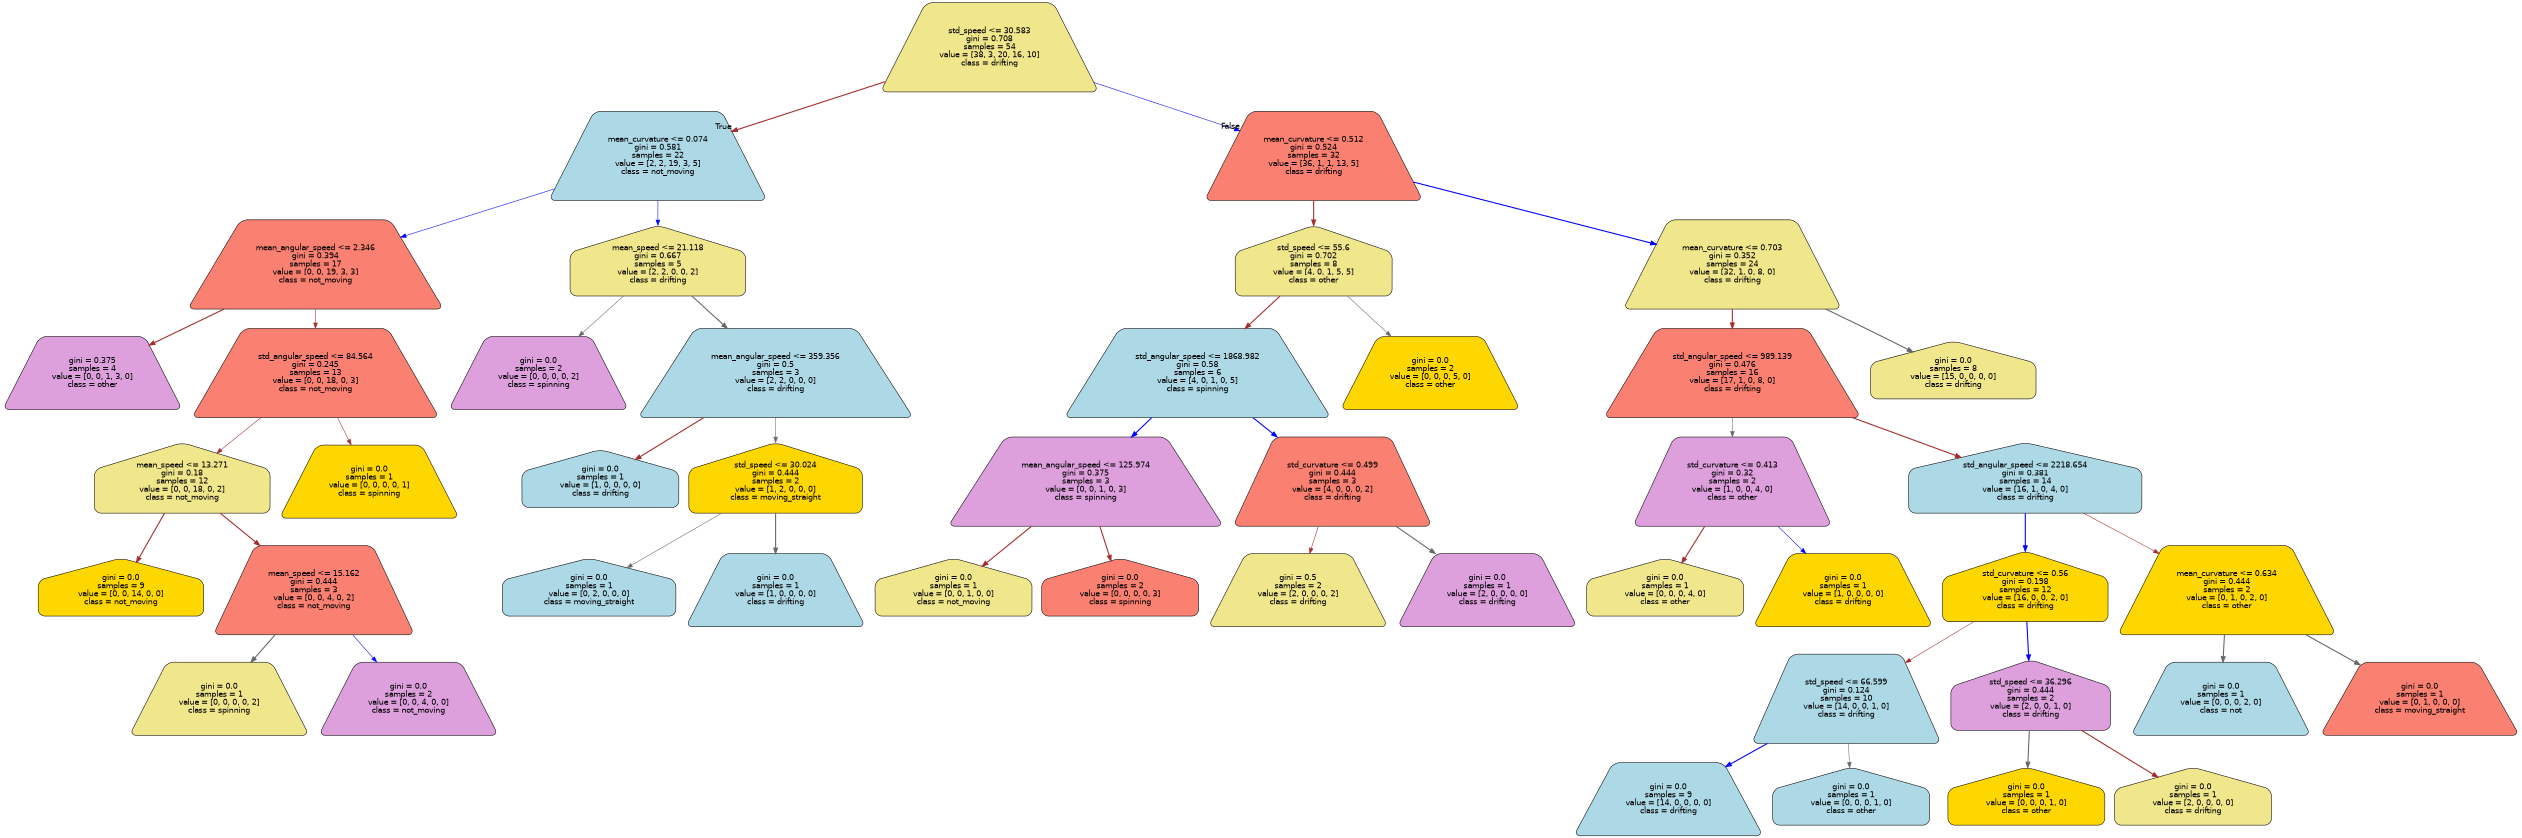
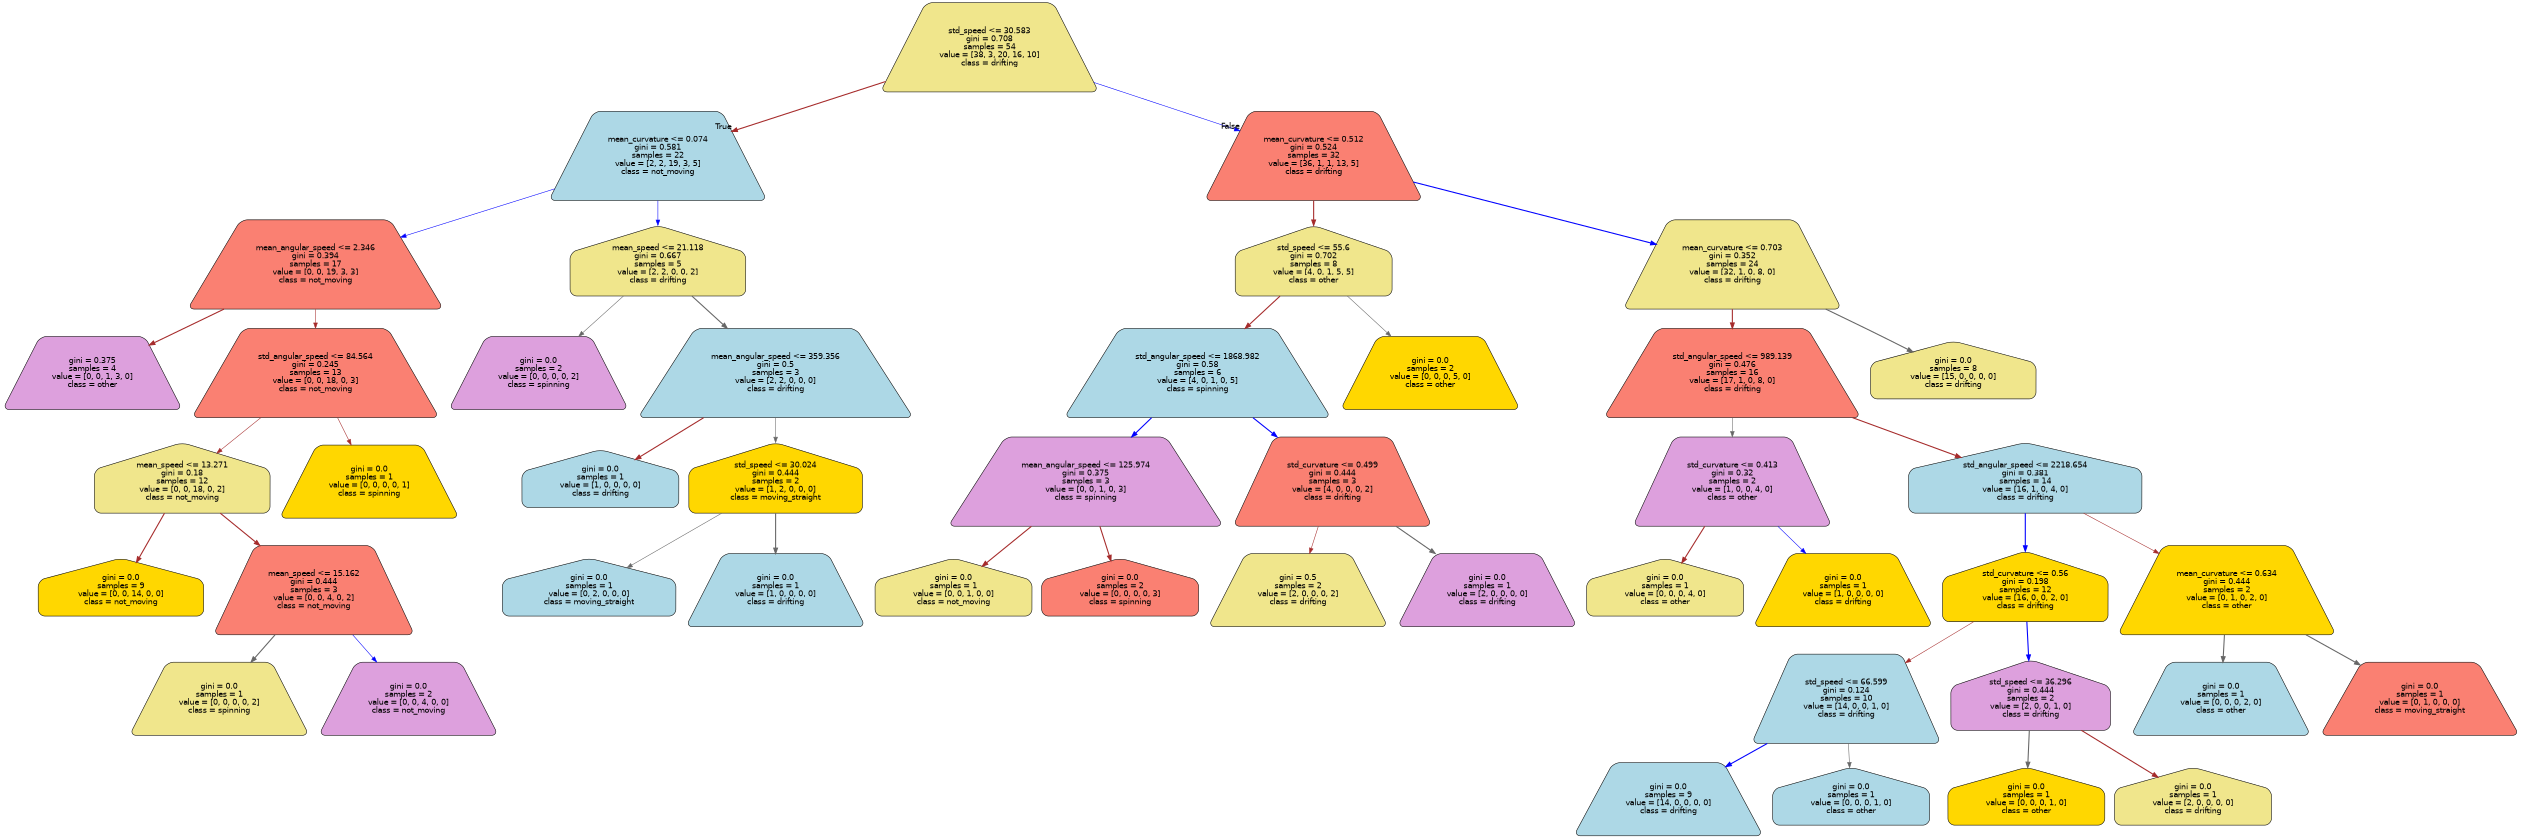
(2221, 699) -> (2221, 699)
